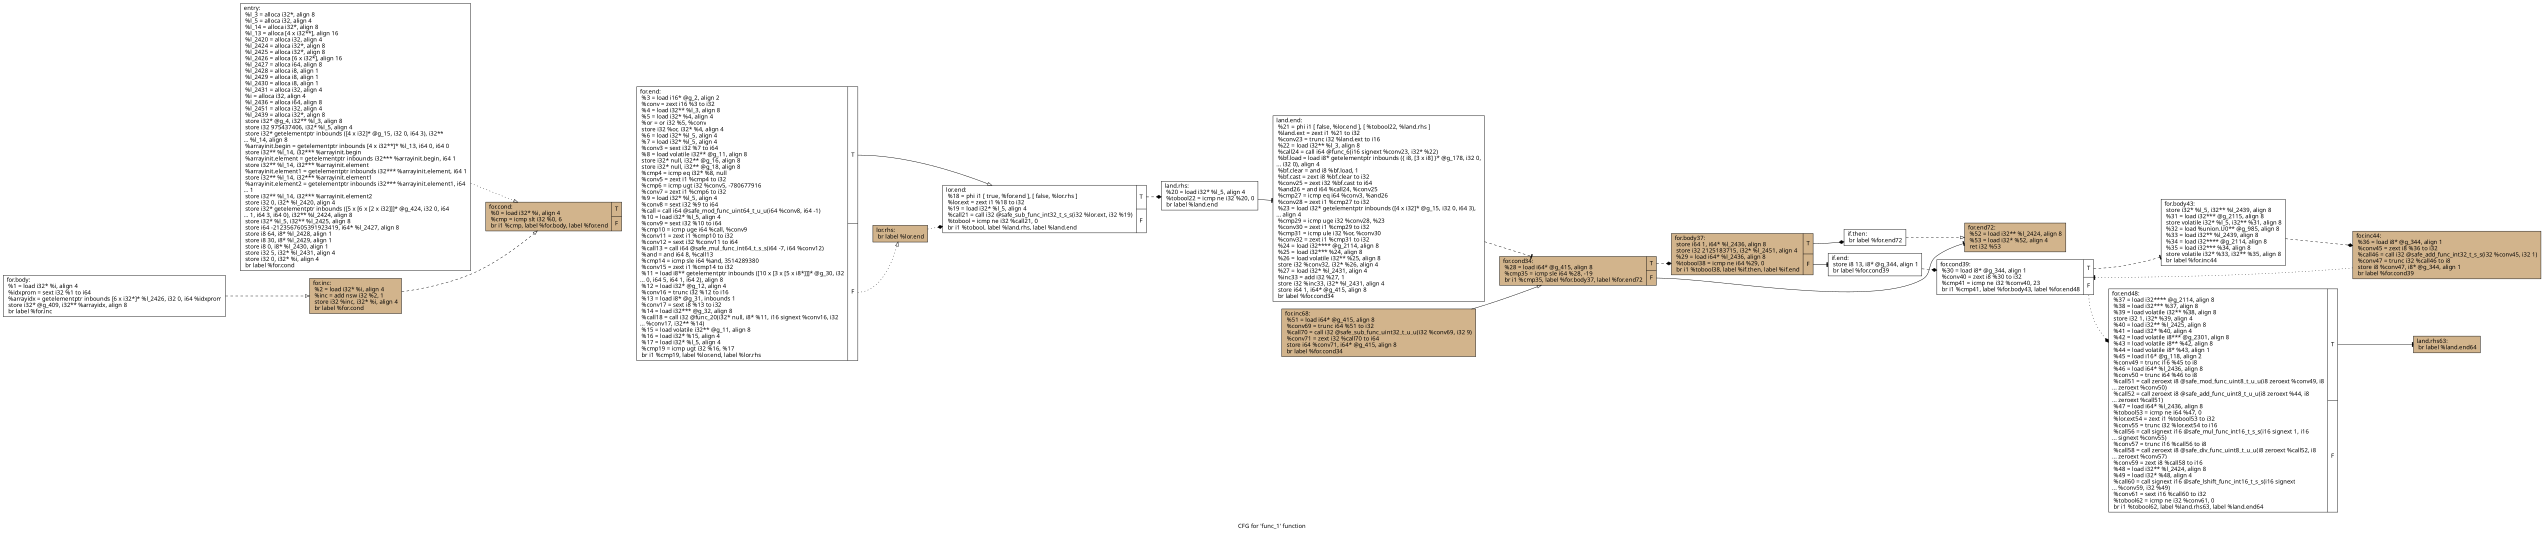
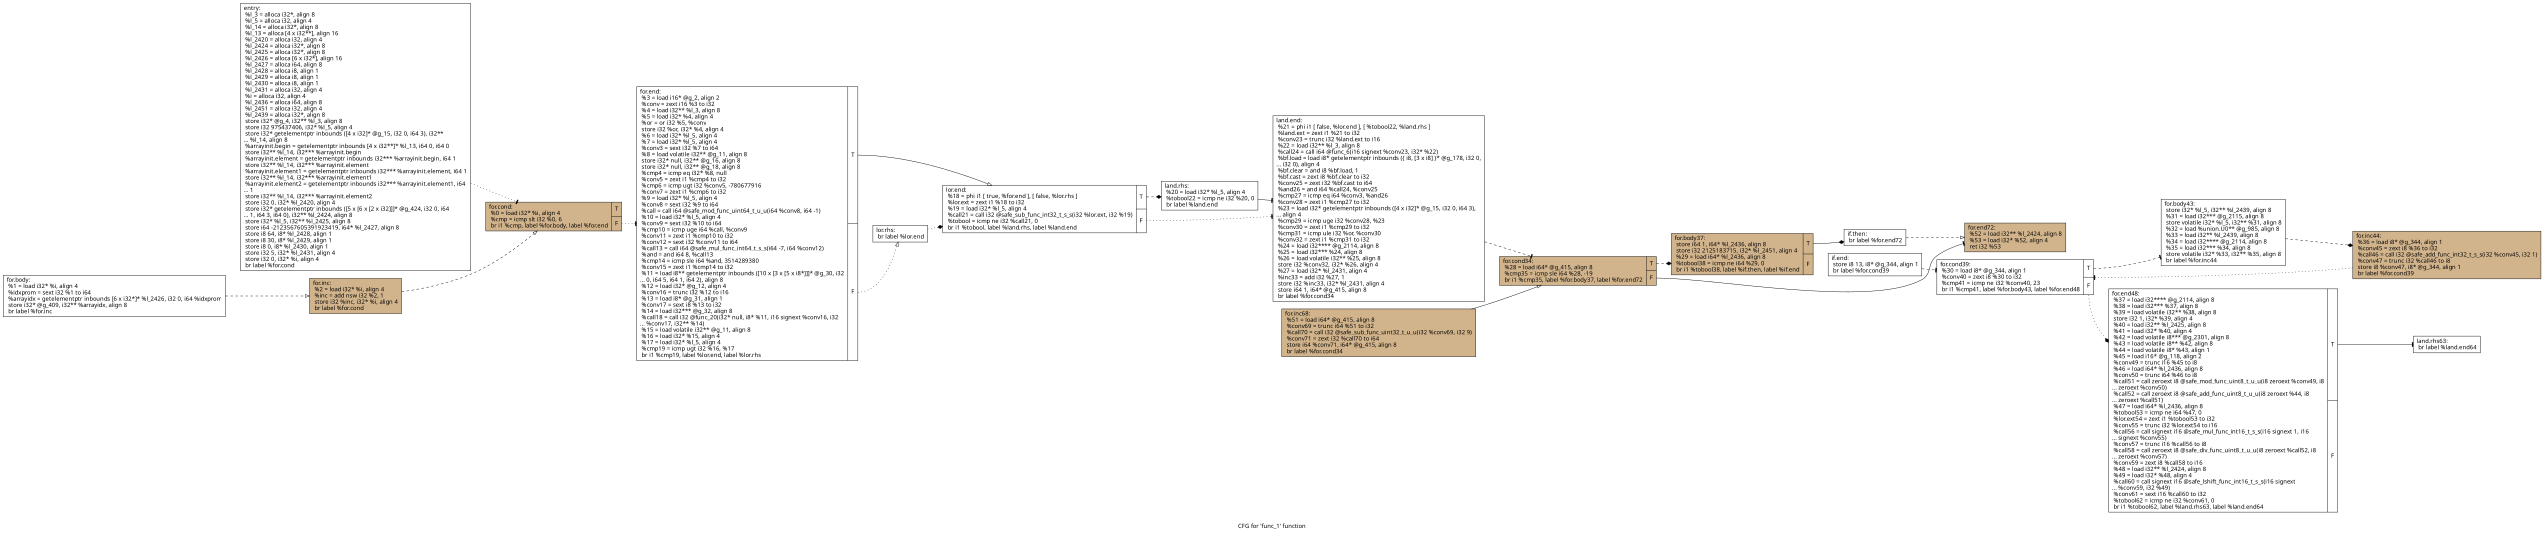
(493, 192) -> (493, 192)
none -> (1209, 220)
none -> (628, 224)
(900, 234) -> (900, 234)
(1820, 265) -> none
(1927, 269) -> (1927, 269)
(688, 299) -> (682, 299)
(2447, 344) -> (2447, 344)
